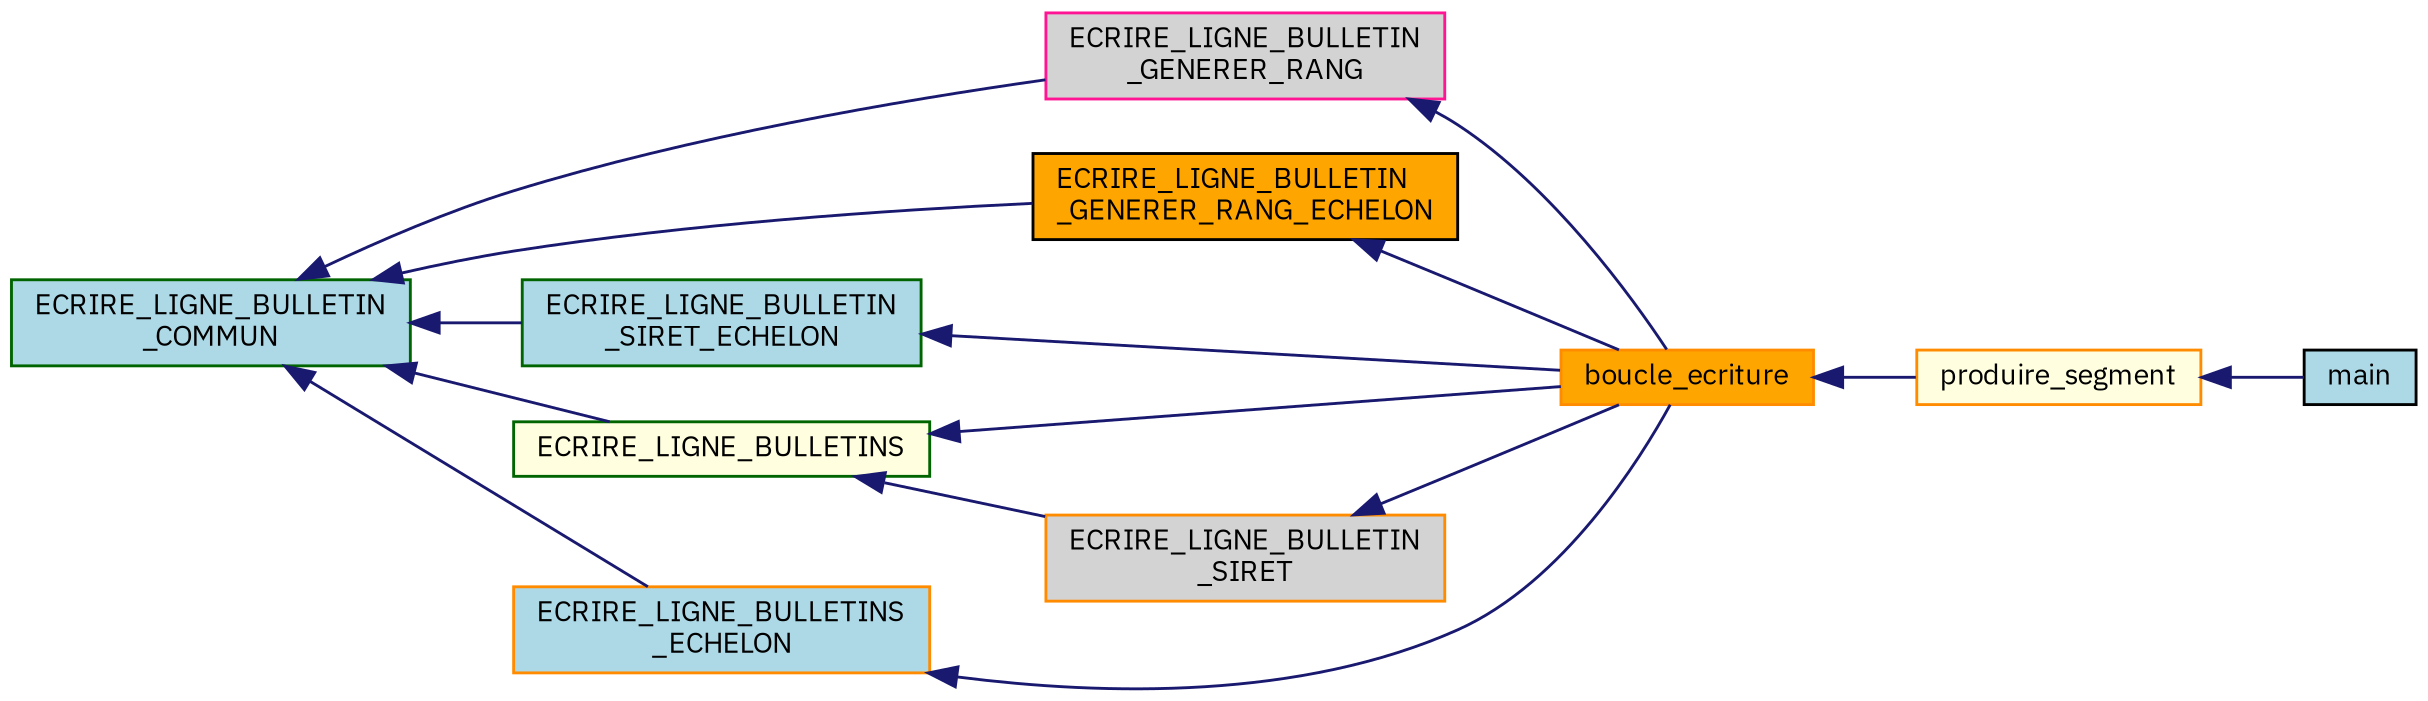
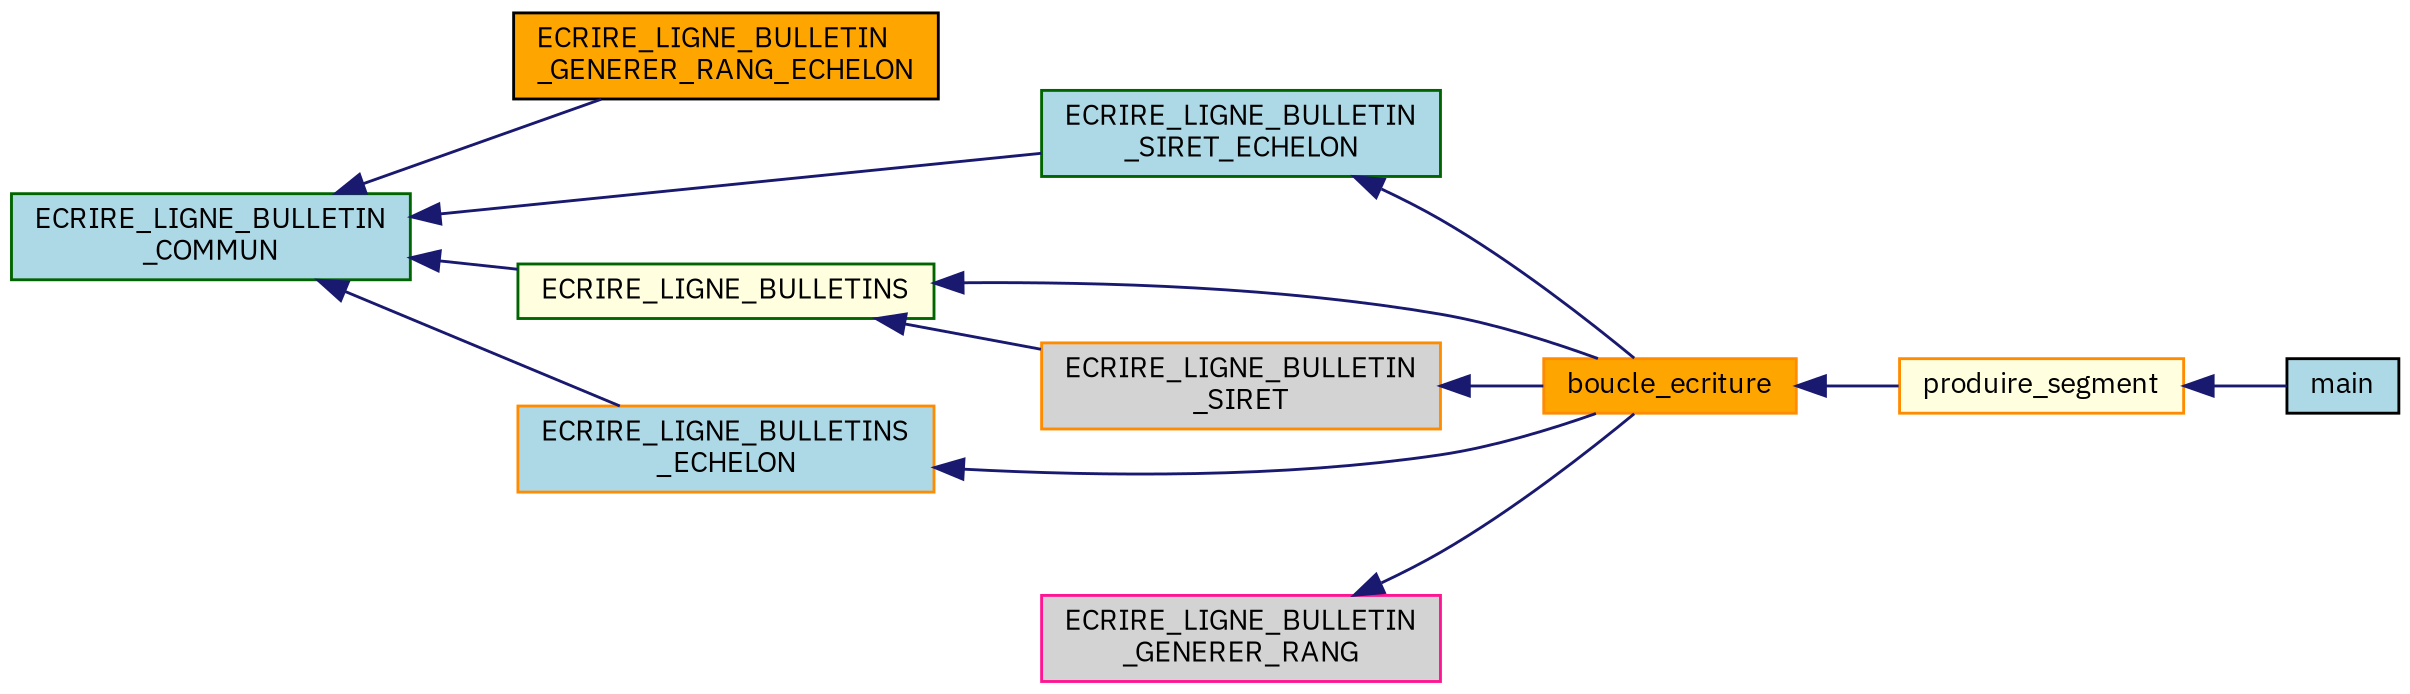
(678, 147) -> none
(1500, 300) -> none
